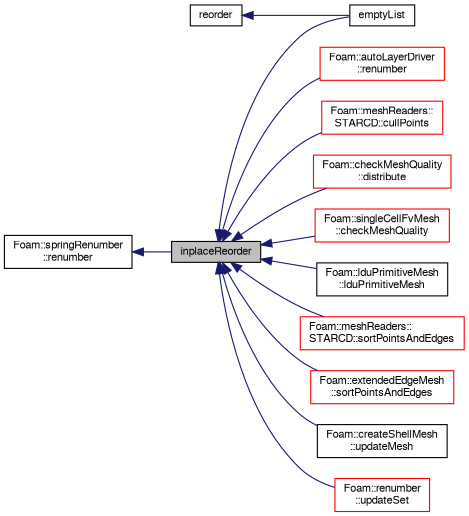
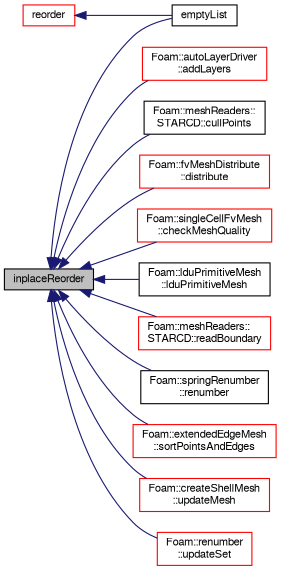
(216, 15) -> (49, 15)
(382, 64) -> (205, 64)
(382, 118) -> (205, 118)
(382, 172) -> (205, 172)
(157, 252) -> (105, 339)
(382, 333) -> (205, 333)
(382, 441) -> (205, 495)
